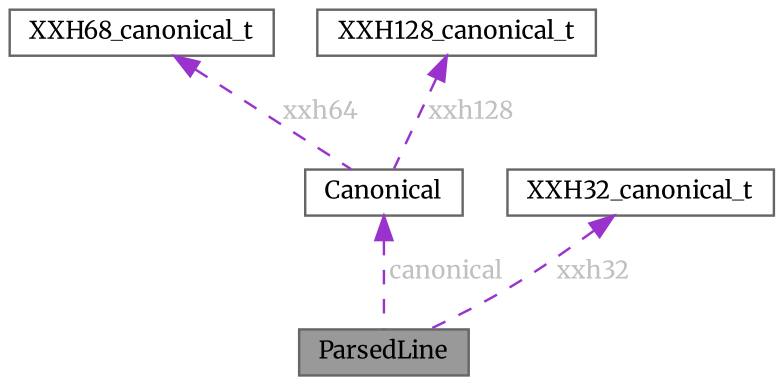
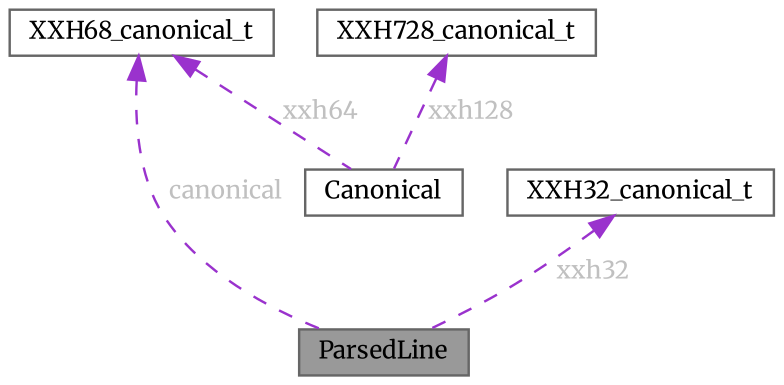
(457, 33) -> (457, 33)
(384, 285) -> (181, 238)
